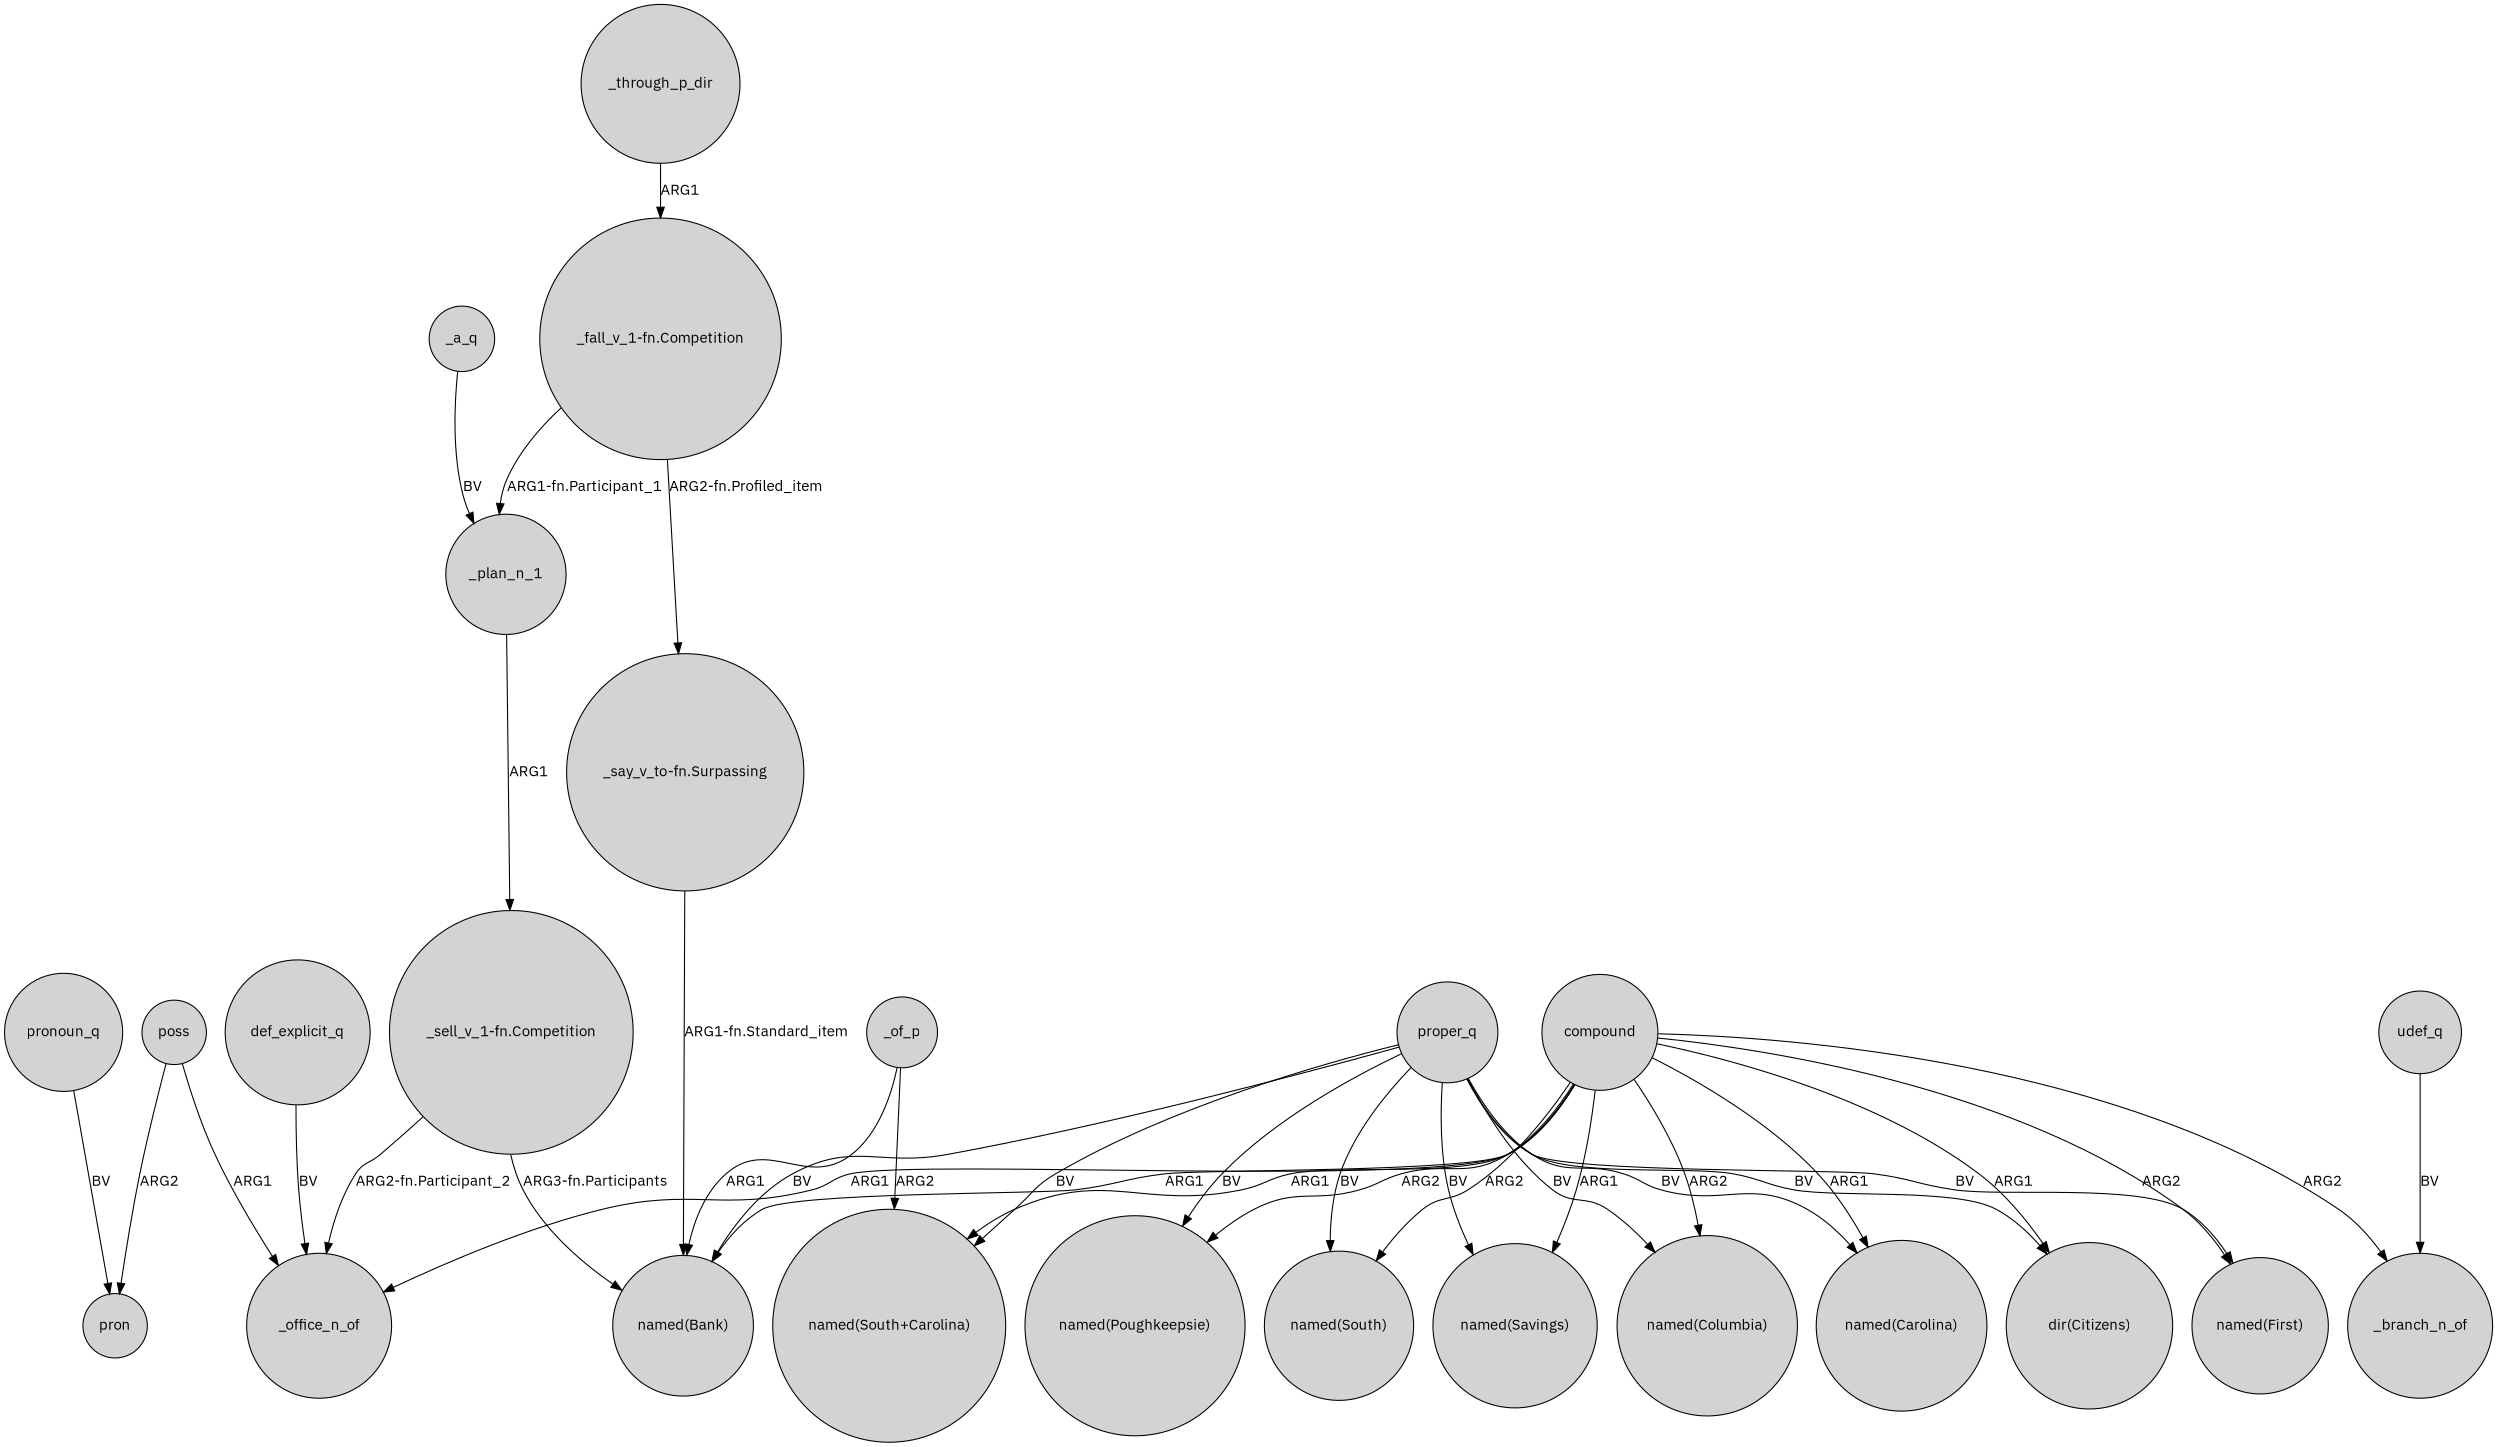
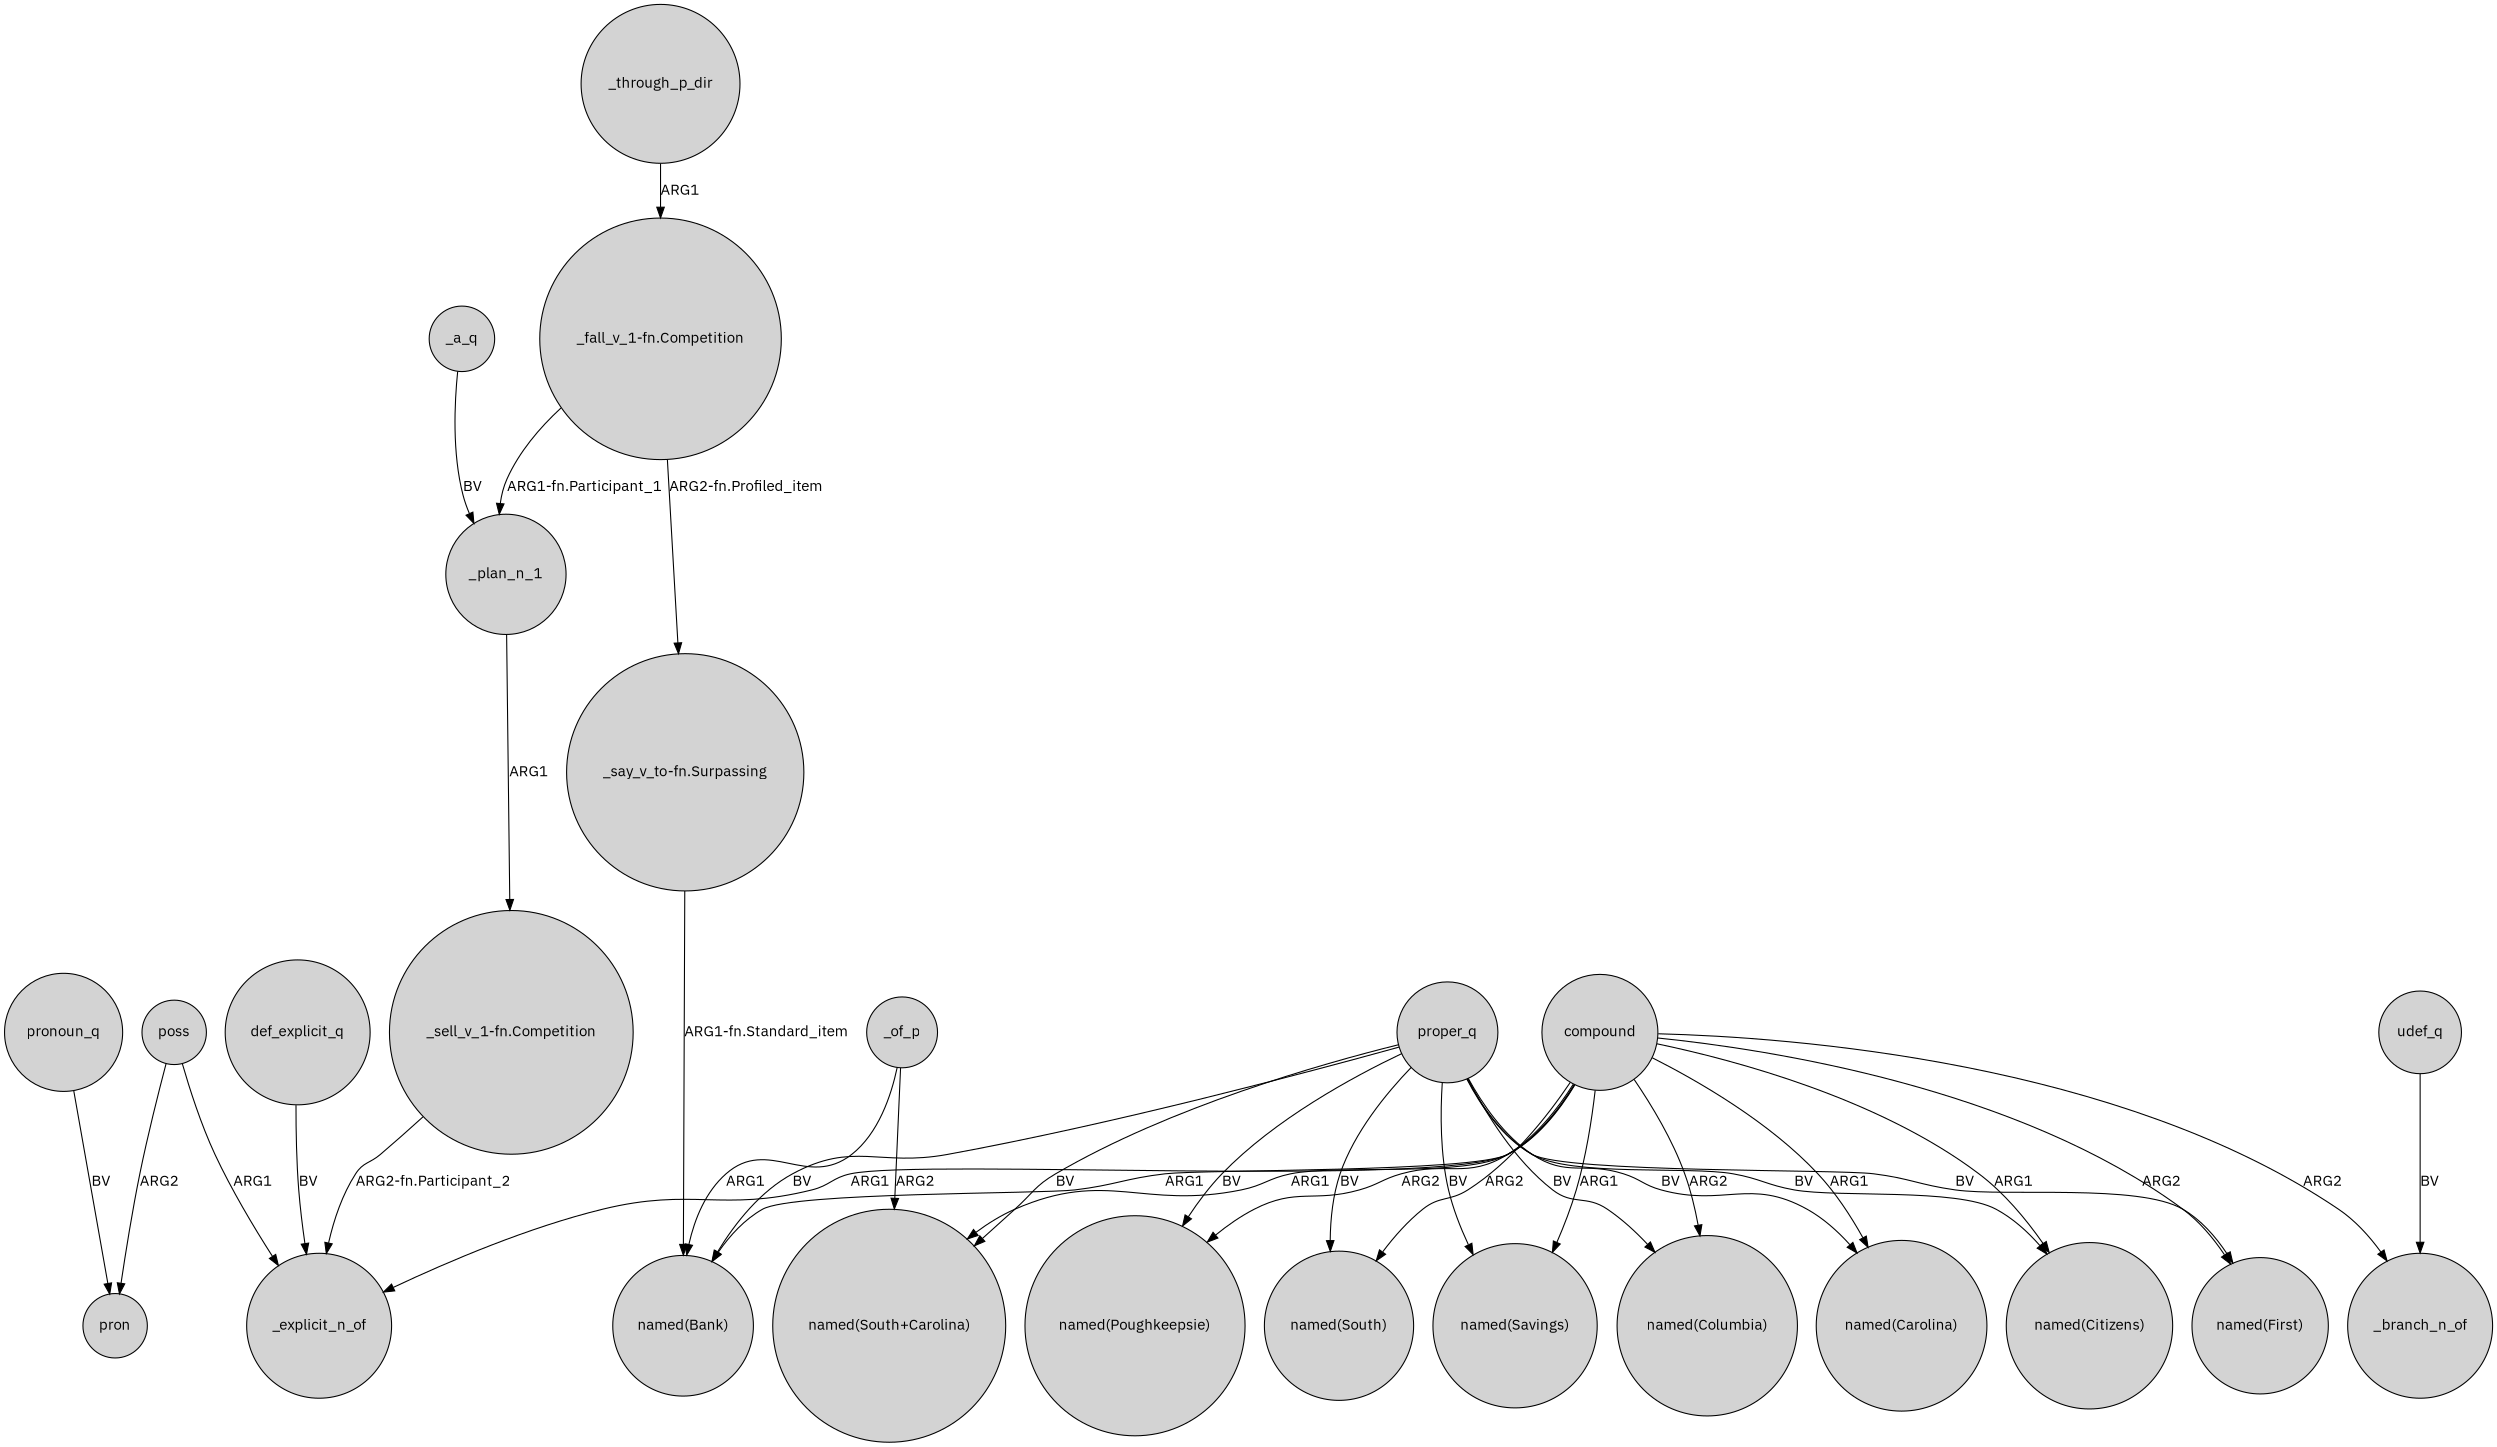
(552, 1232) -> none
(319, 1326) -> (319, 1326)
(2089, 1326) -> (2089, 1326)
